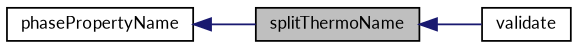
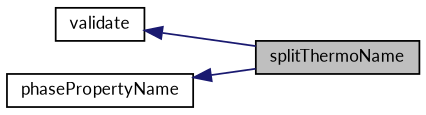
(459, 24) -> (209, 40)
